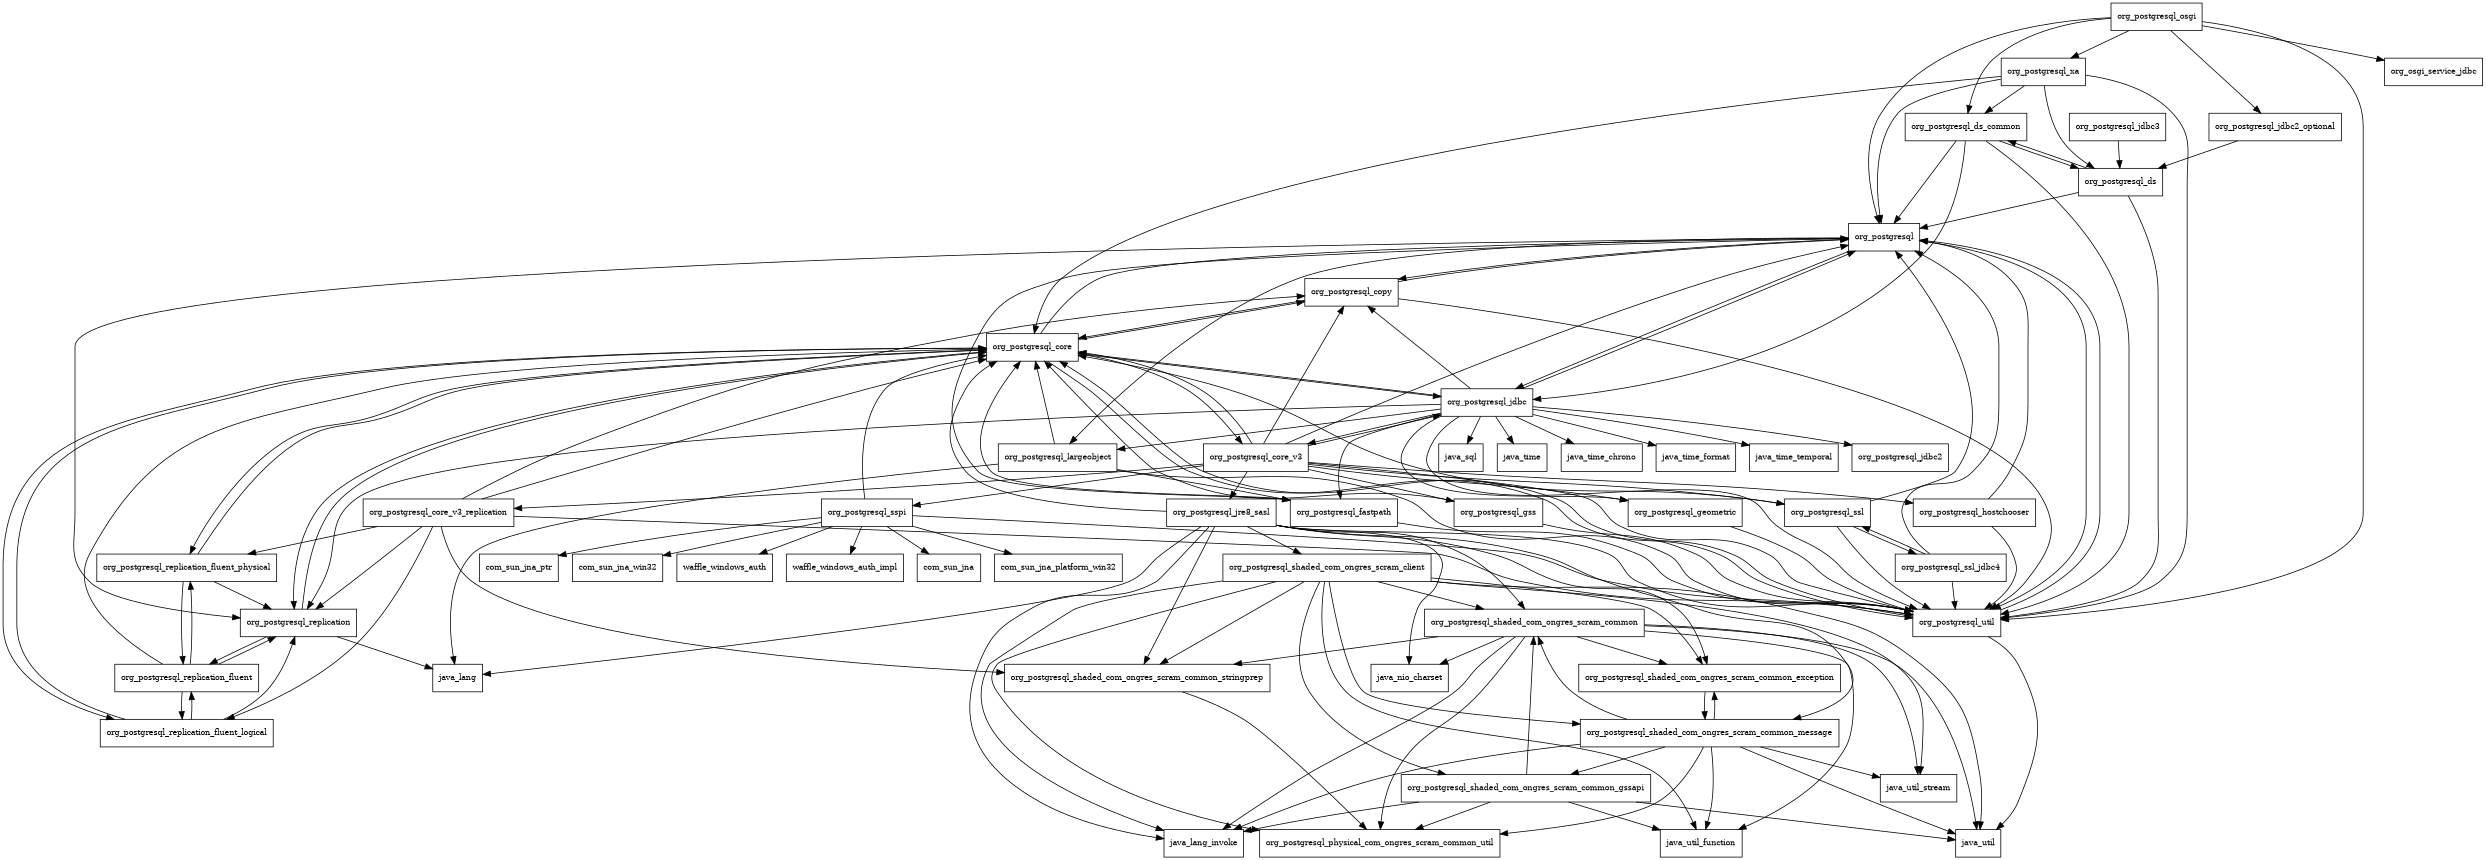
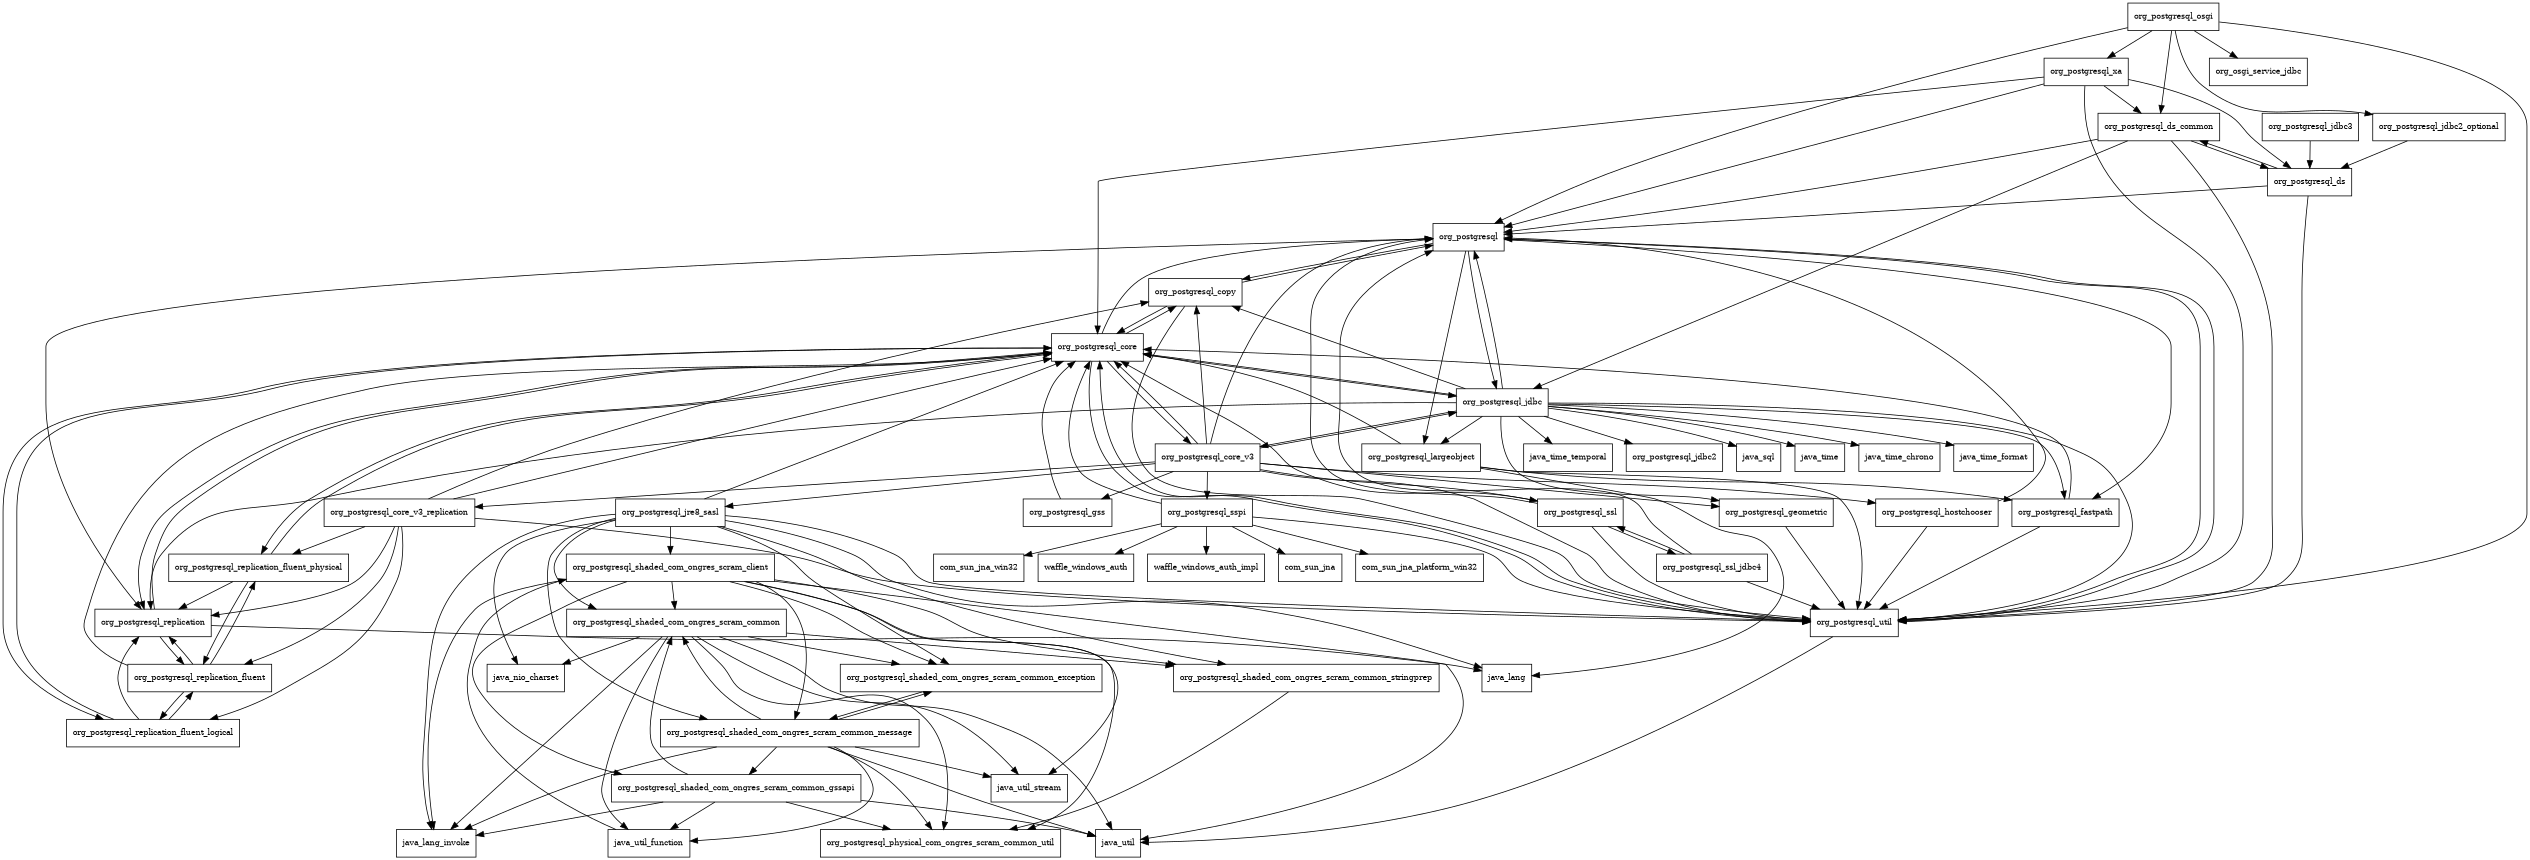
(519, 568) -> none
(1721, 575) -> none
(683, 643) -> (345, 613)
(1473, 732) -> (475, 718)
